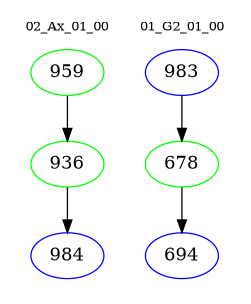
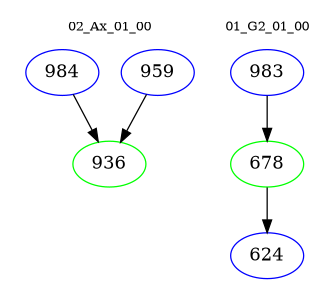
(67, 73) -> (158, 73)
(67, 204) -> (83, 112)
(182, 256) -> (267, 256)
